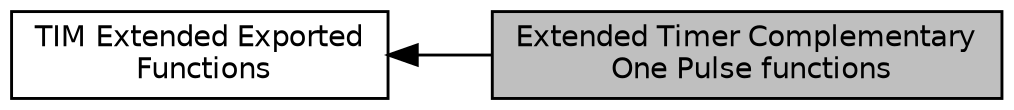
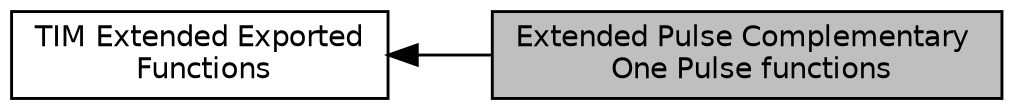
(747, 55) -> (747, 55)
